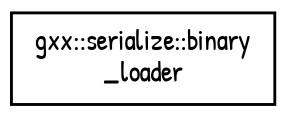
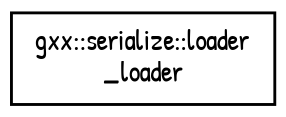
(143, 59) -> (143, 59)
